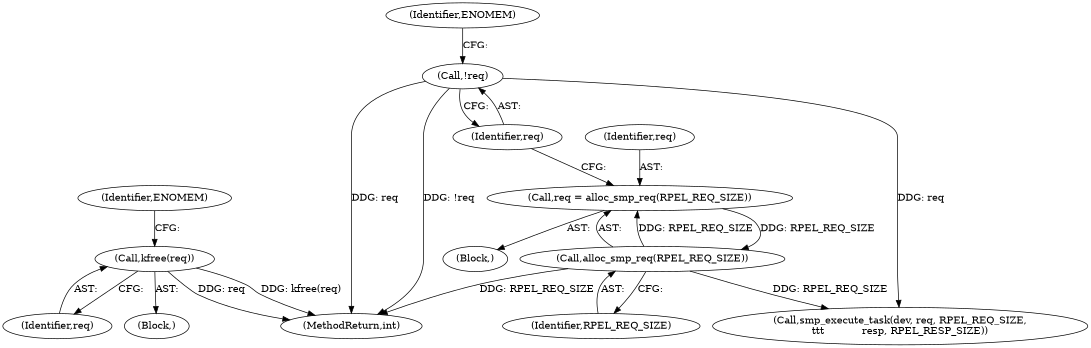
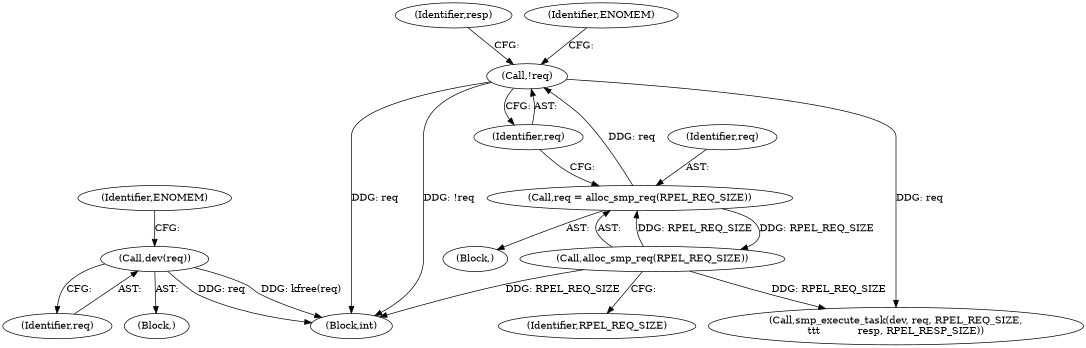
none -> (454, 15)
none -> (597, 134)
(155, 259) -> (155, 259)
(598, 293) -> none
(351, 326) -> (351, 326)
